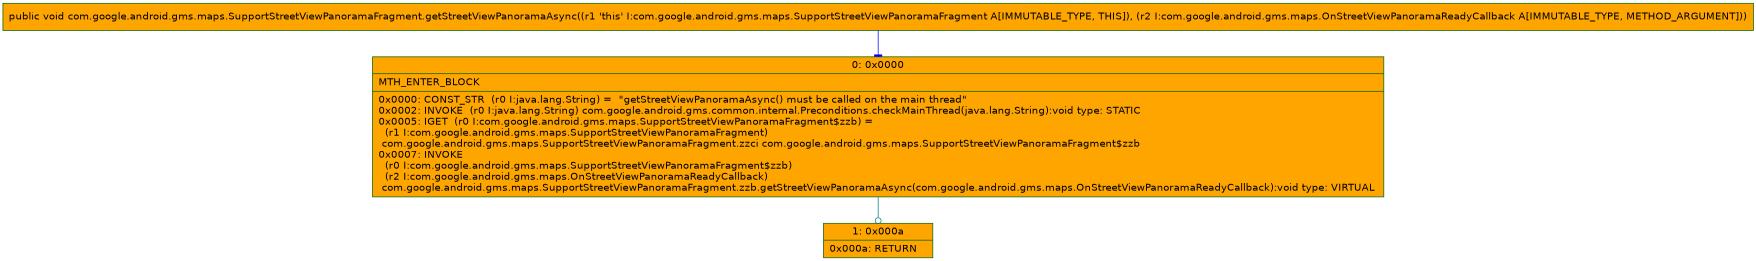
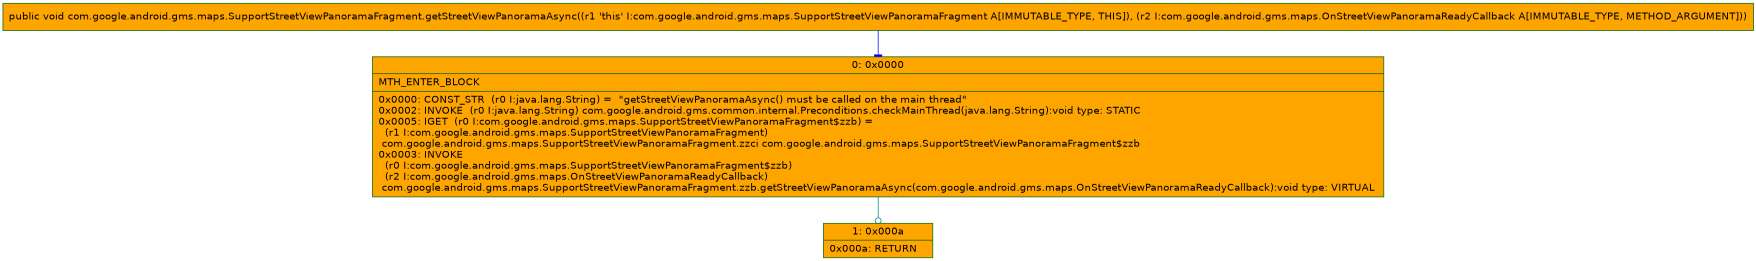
(424, 155) -> (424, 155)
